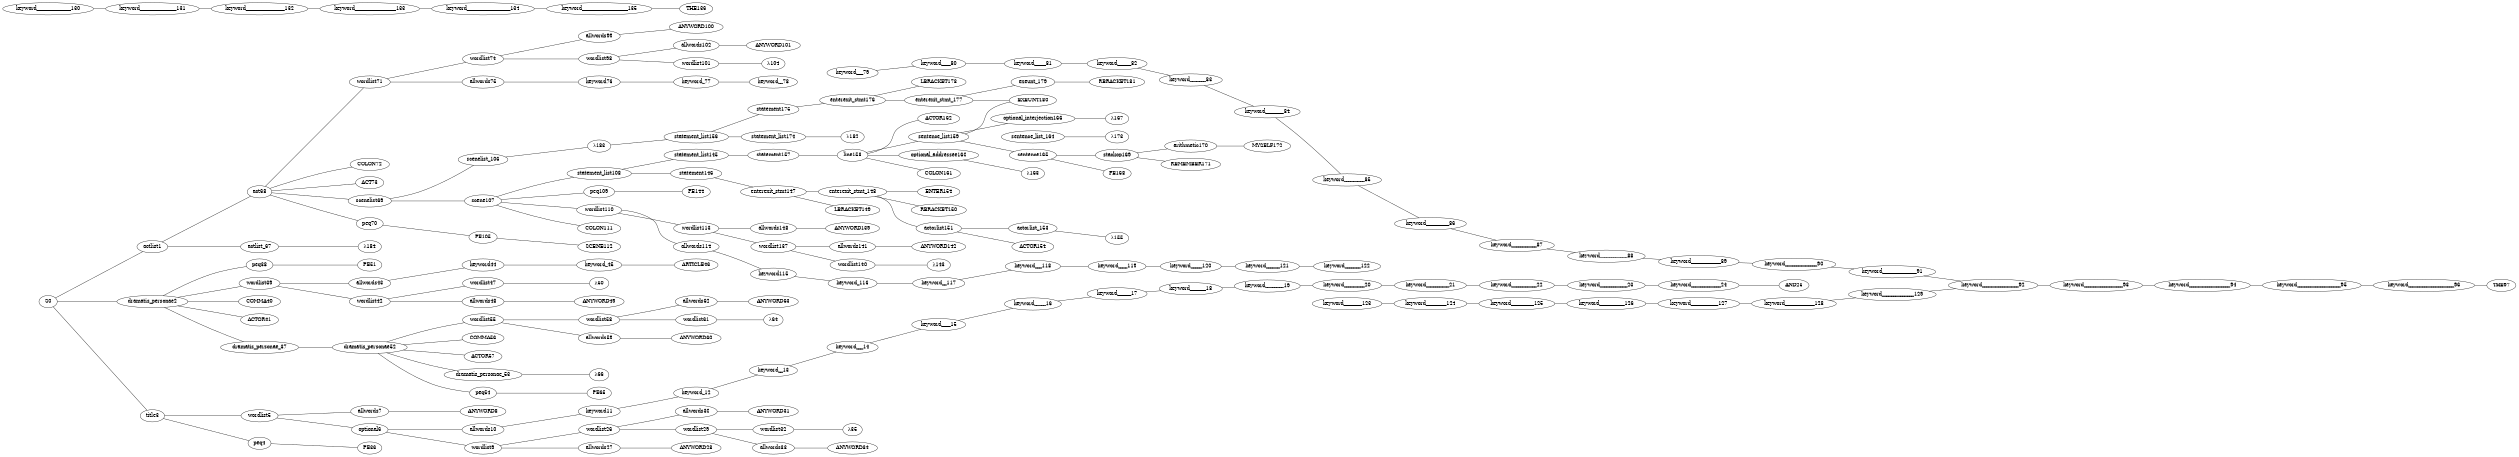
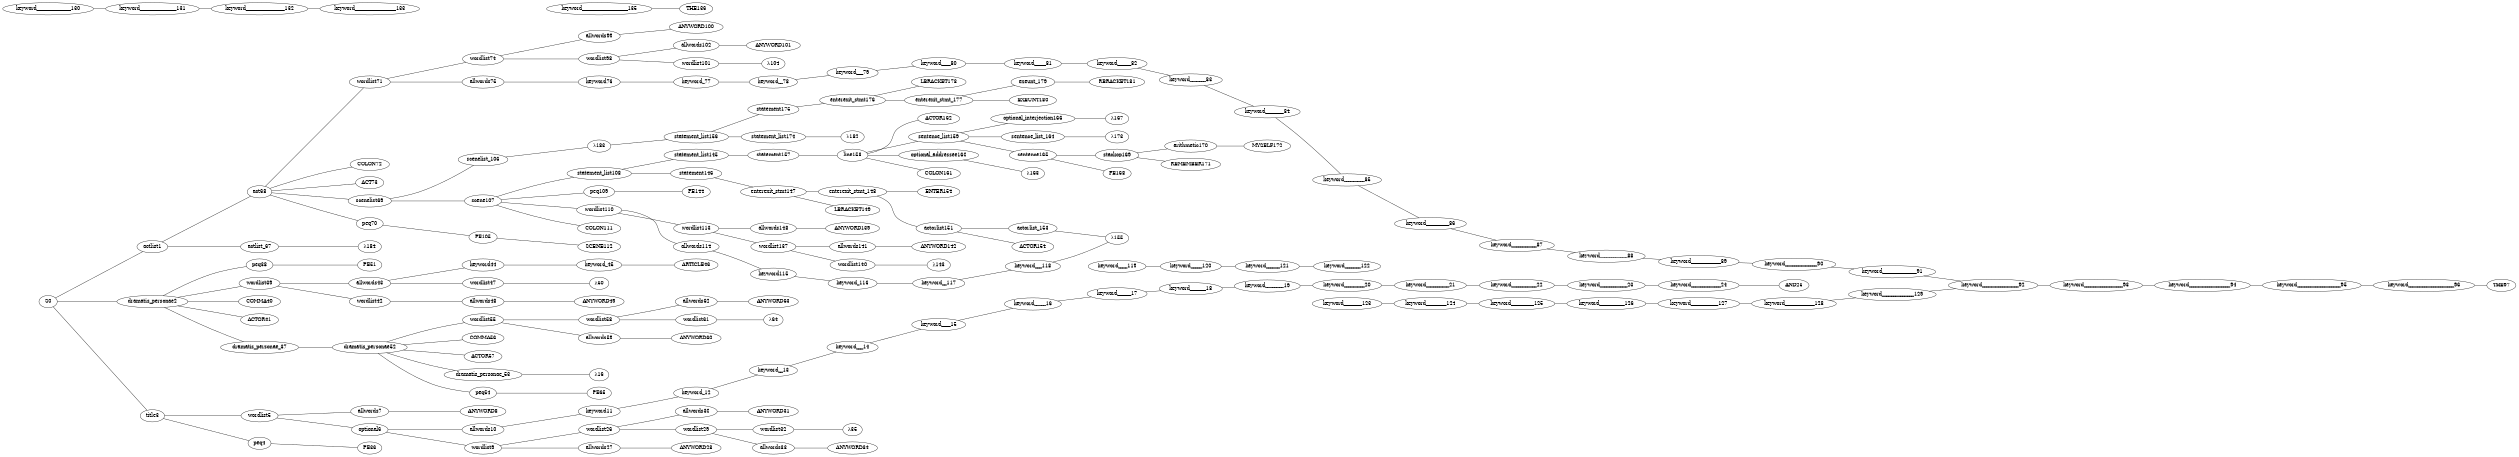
(483, 9) -> none
none -> (812, 77)
(986, 116) -> (985, 137)
(939, 210) -> none
(1074, 266) -> (1081, 254)
(426, 292) -> (427, 283)
(599, 375) -> (599, 375)
